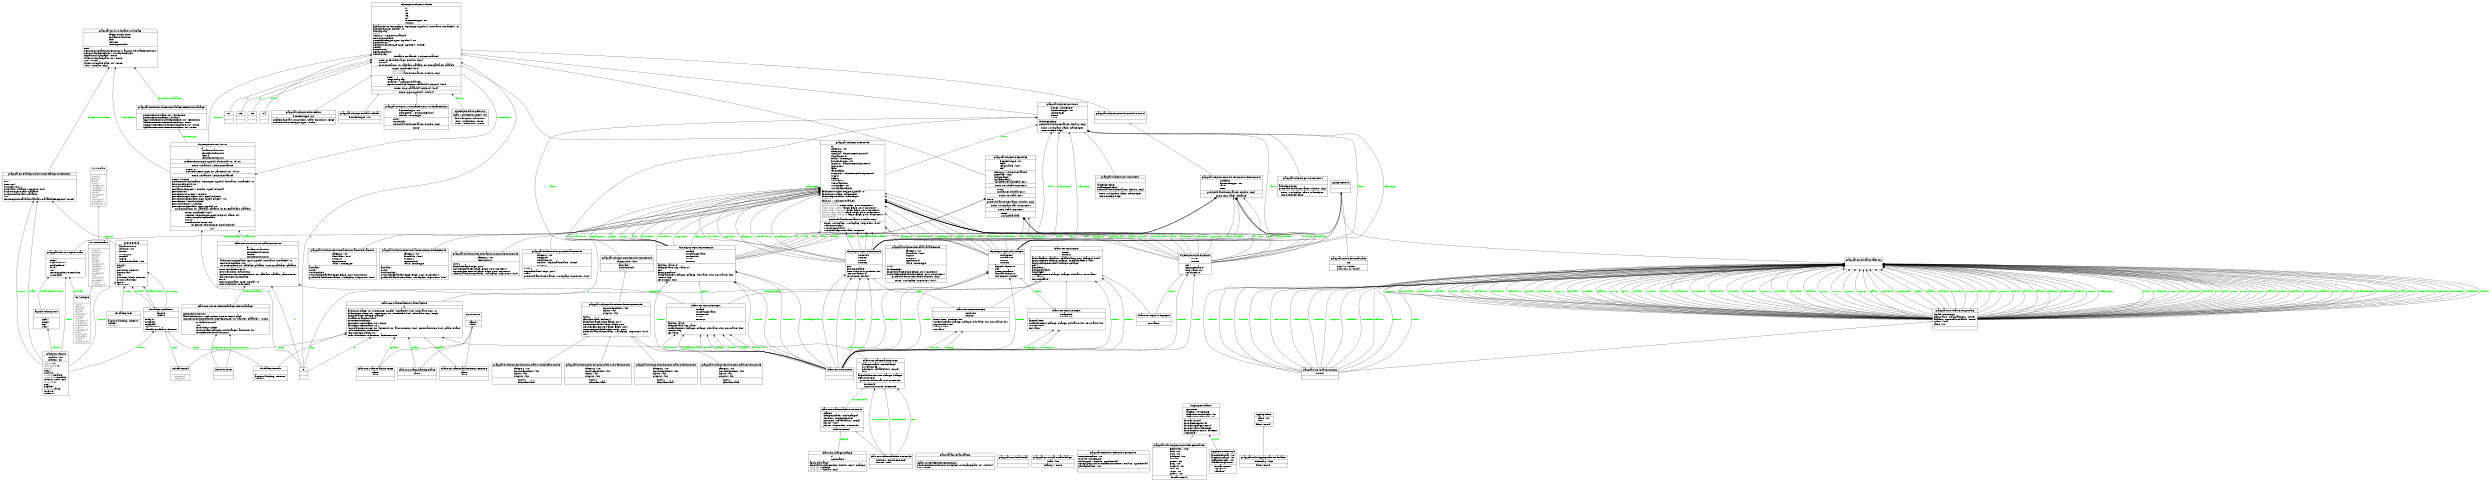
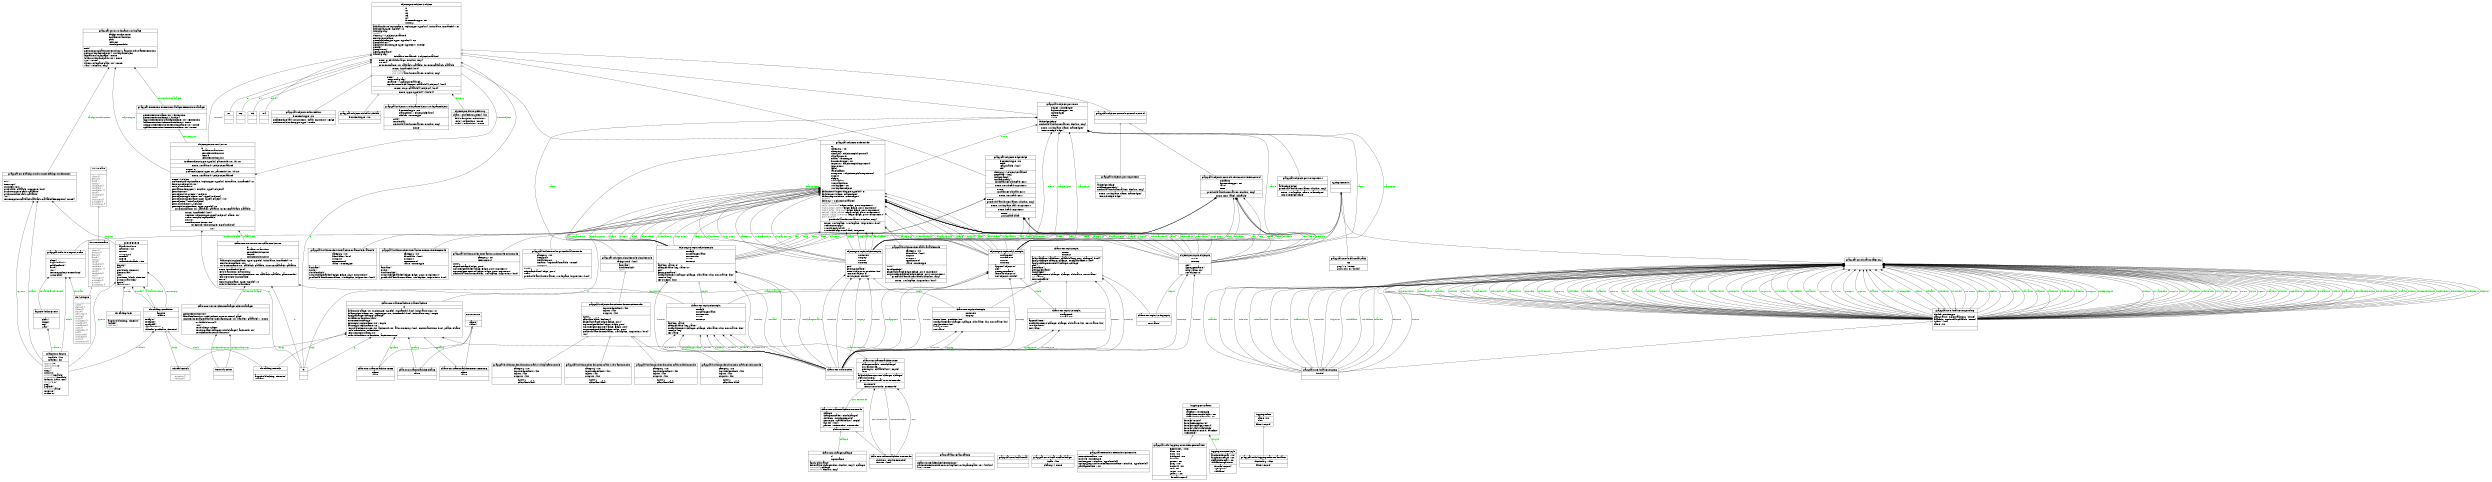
(1102, 153) -> (1120, 150)
(773, 291) -> (773, 291)
